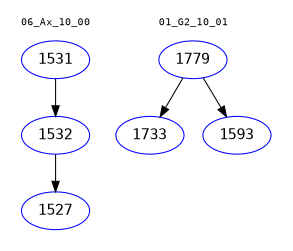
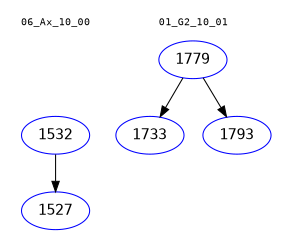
(56, 60) -> none
(237, 135) -> (237, 135)
